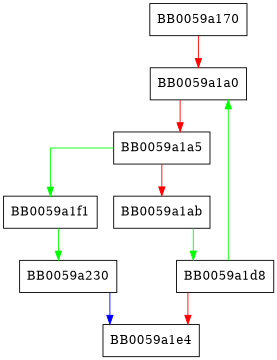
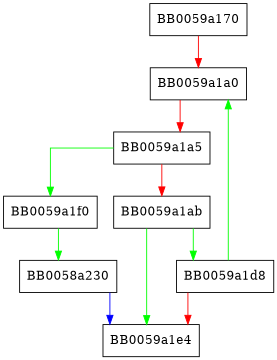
(50, 212) -> (50, 212)
none -> (147, 272)
(68, 276) -> (68, 276)
